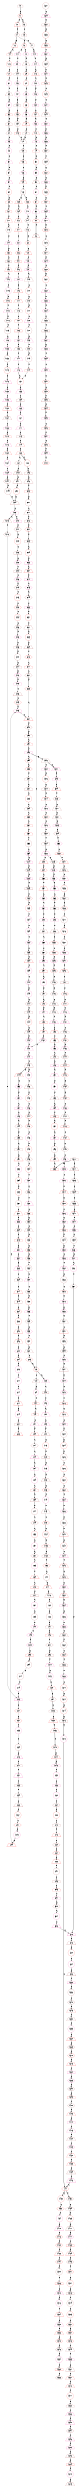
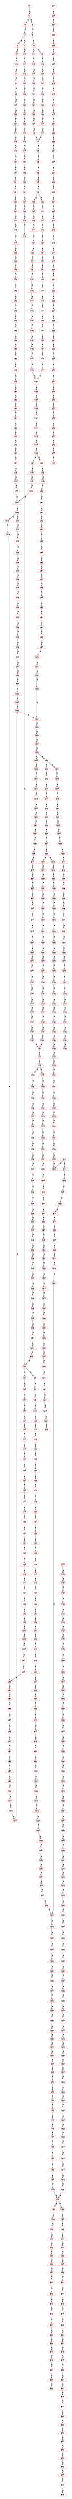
(65, 1057) -> none
